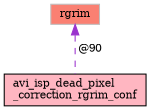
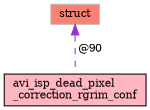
(75, 14) -> (75, 14)
